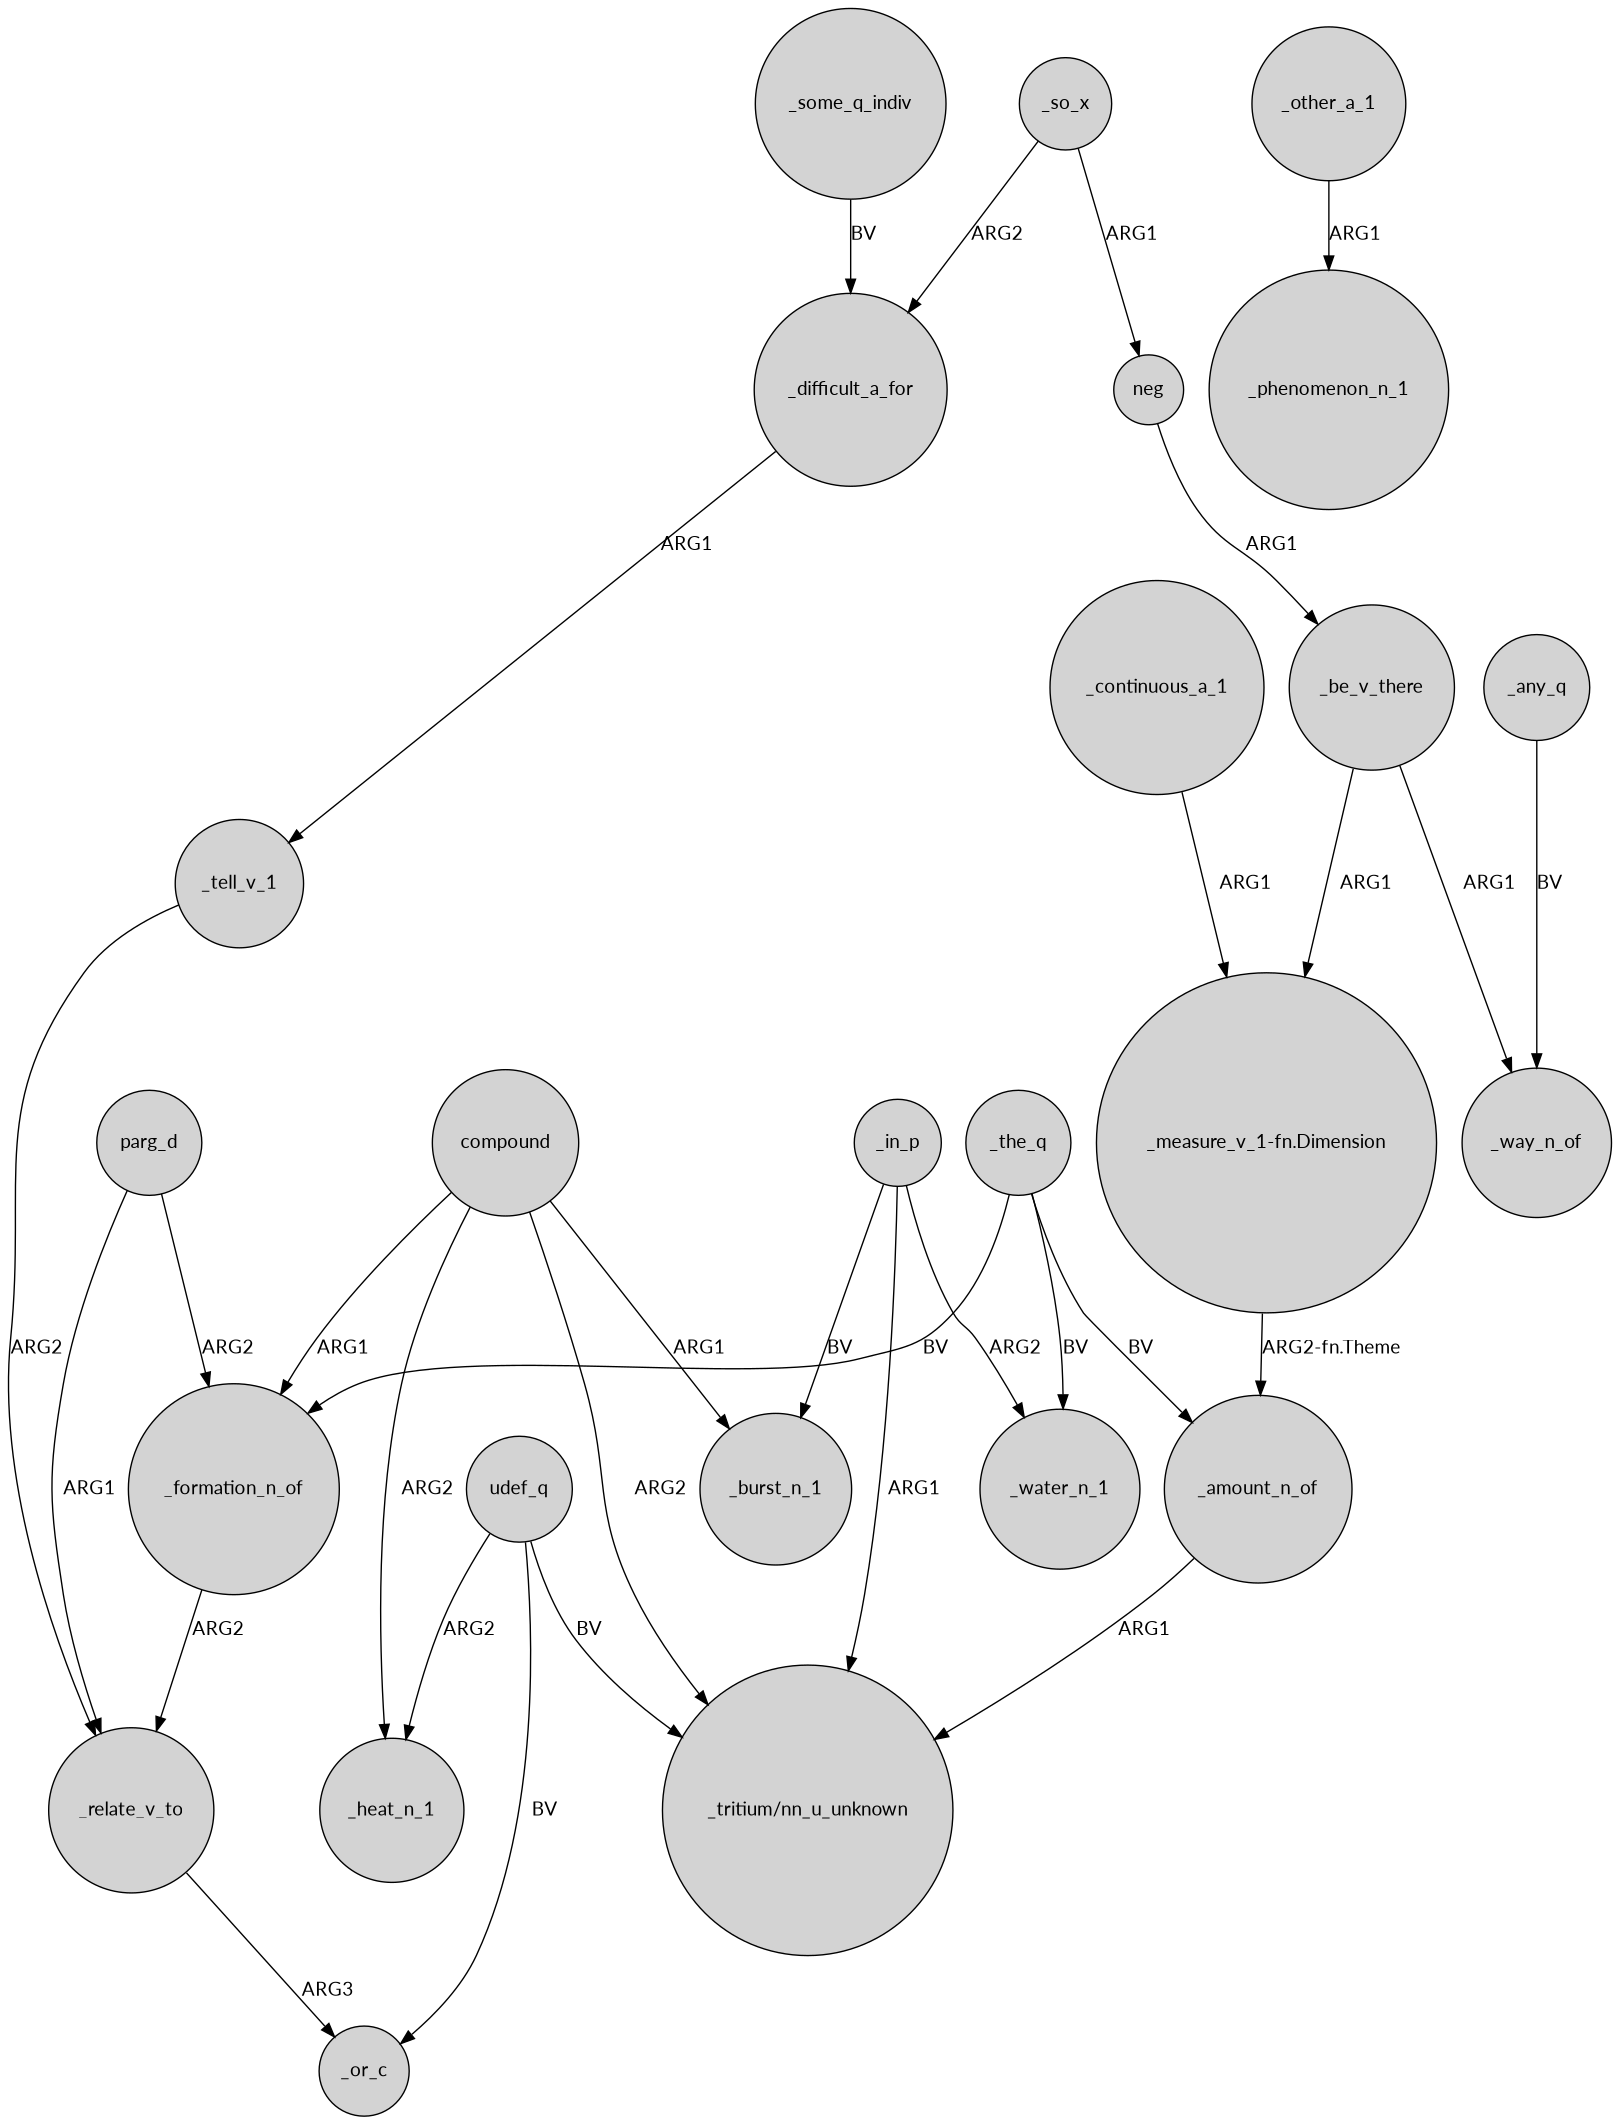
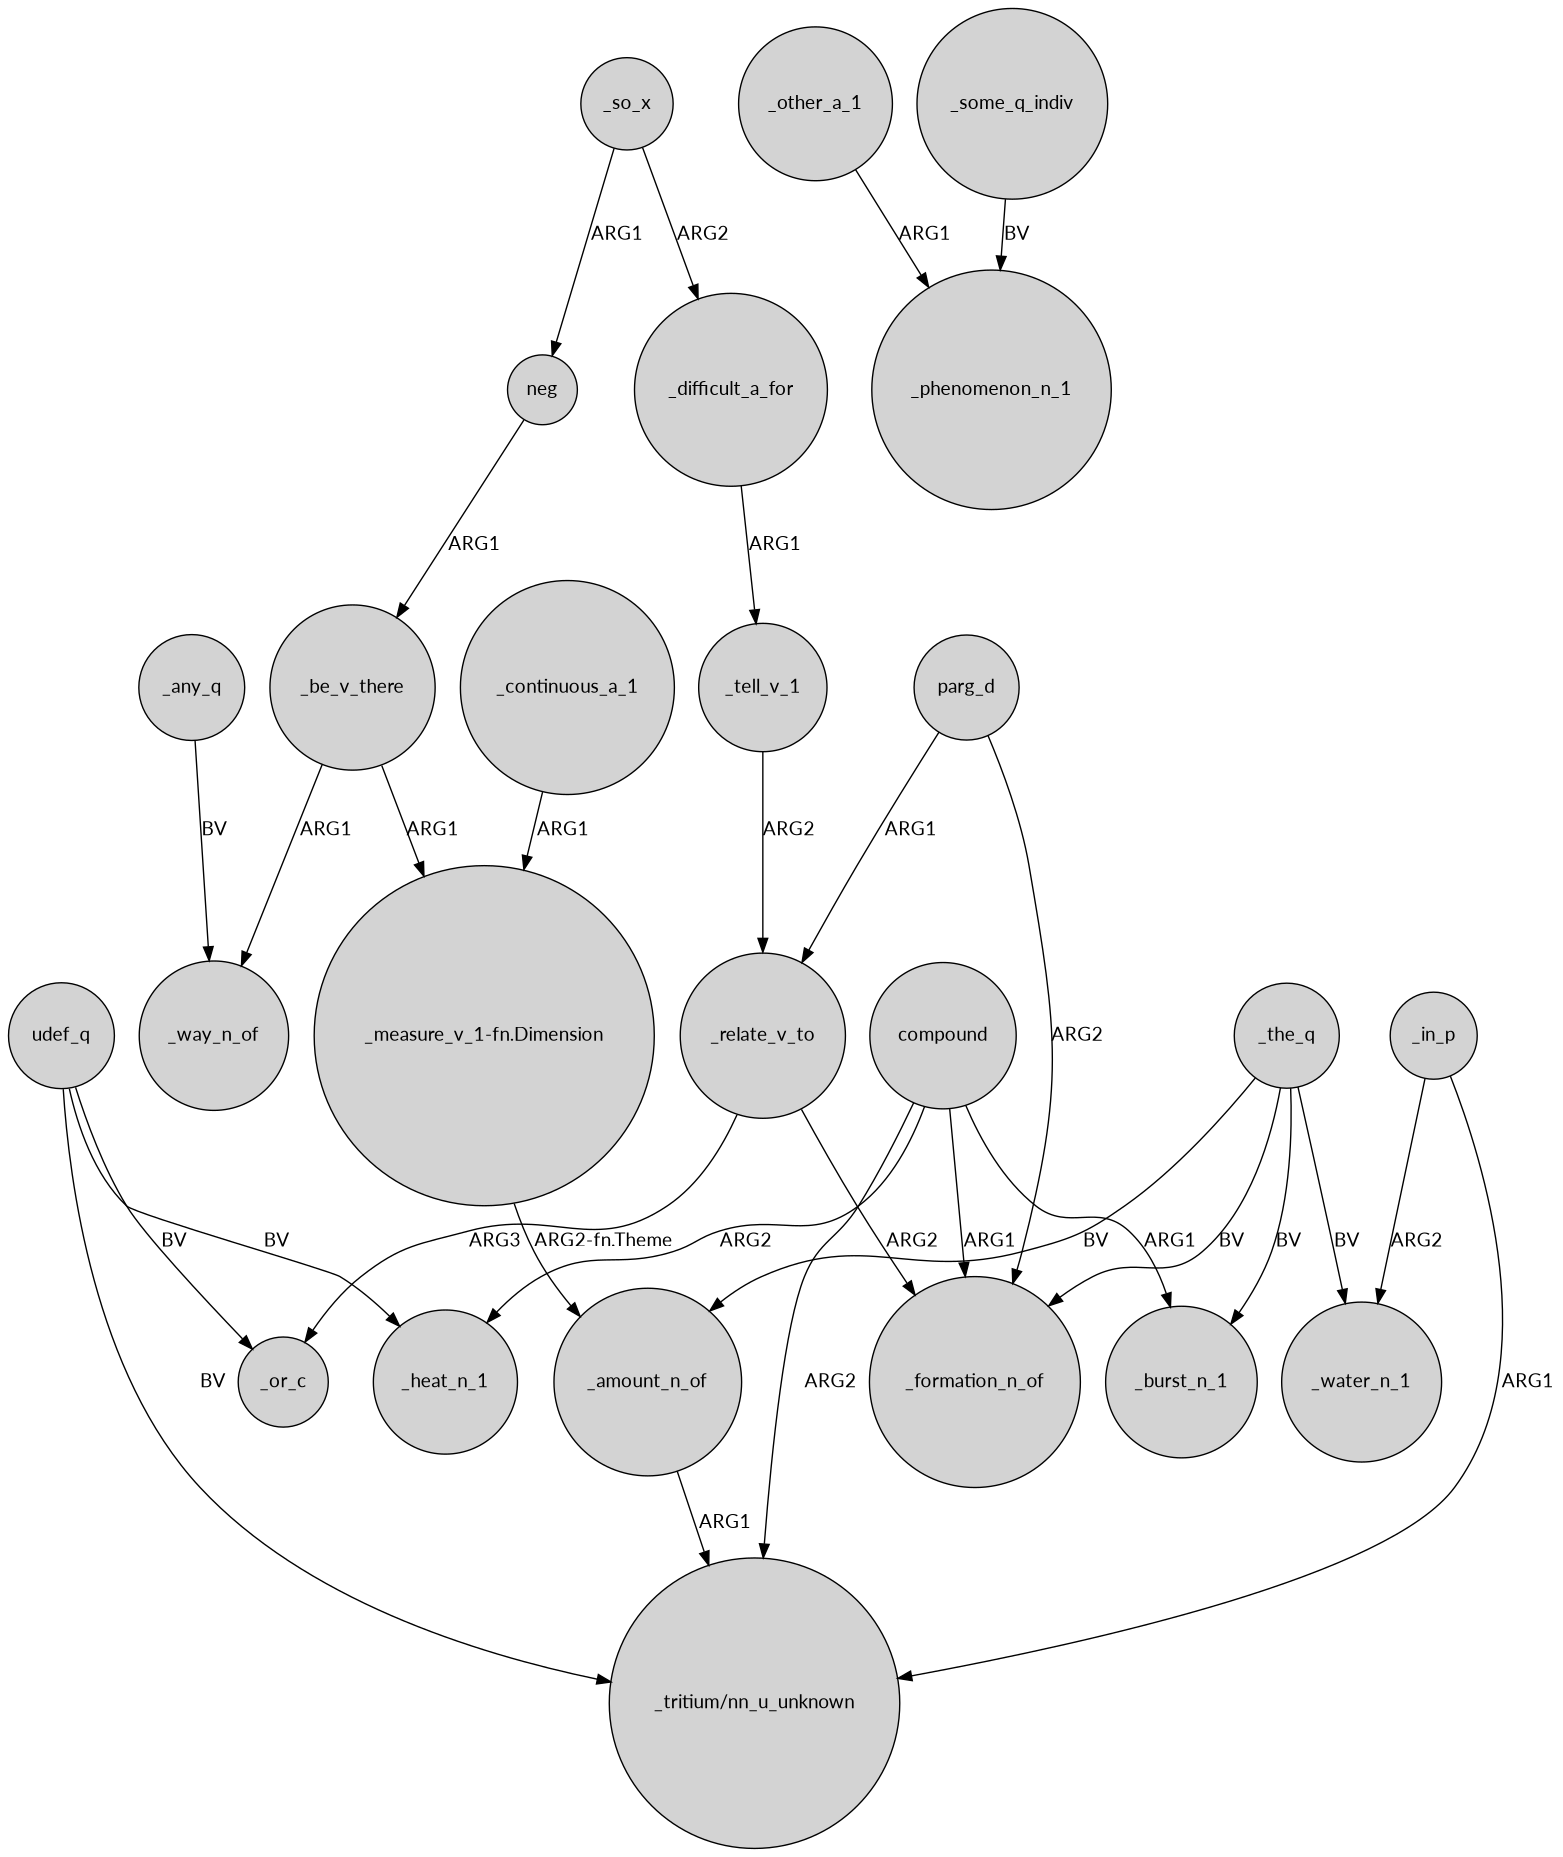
(851, 239) -> (1003, 228)
(844, 1294) -> (1284, 1205)
(469, 1630) -> (277, 1241)
(181, 1654) -> (852, 1197)
